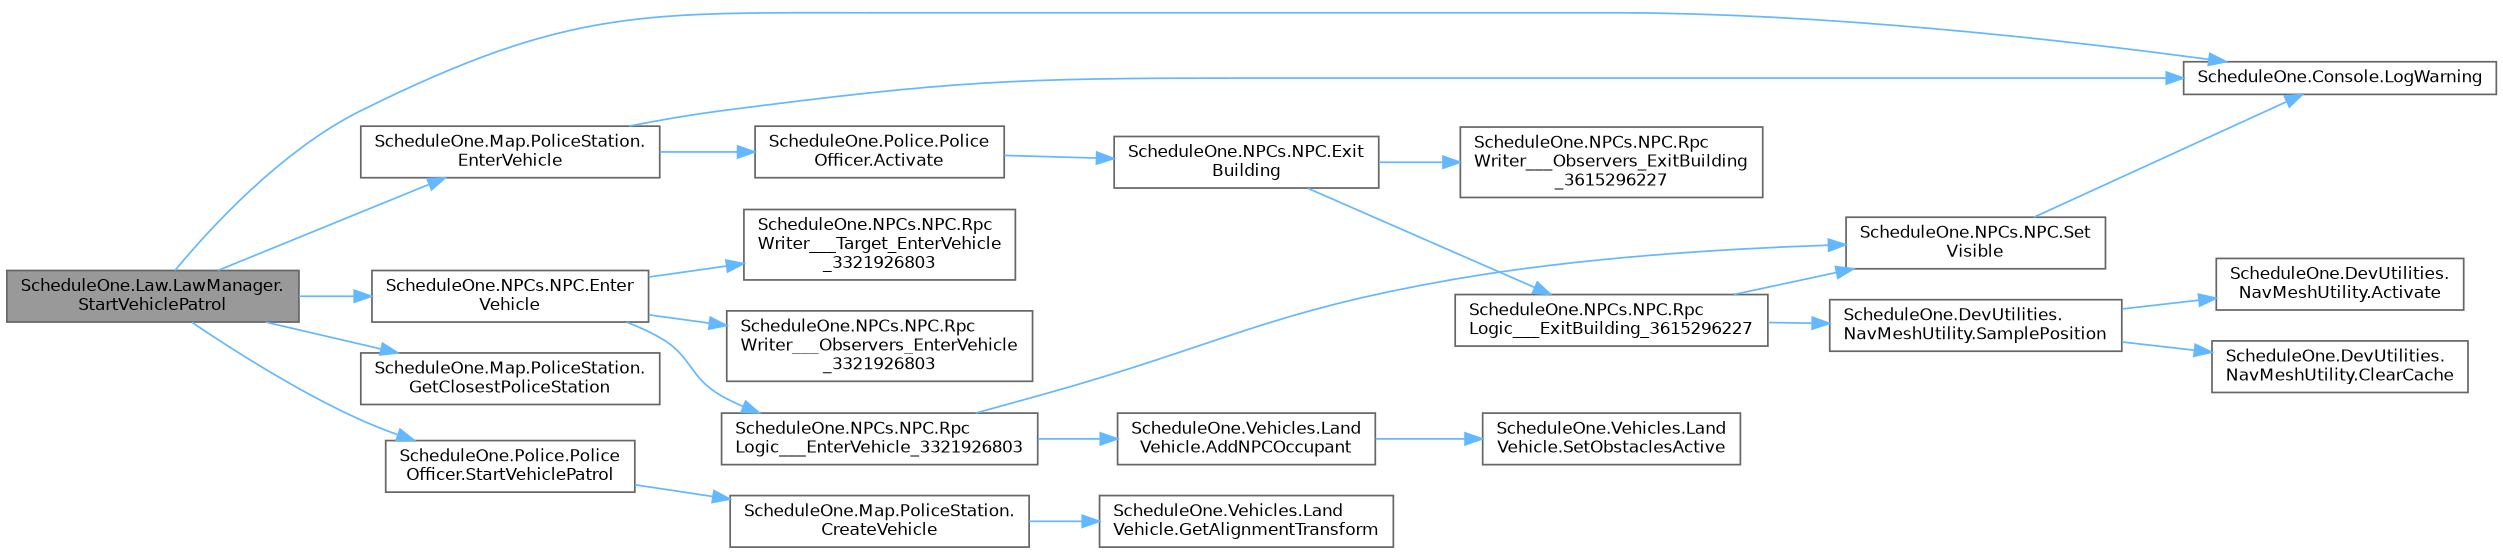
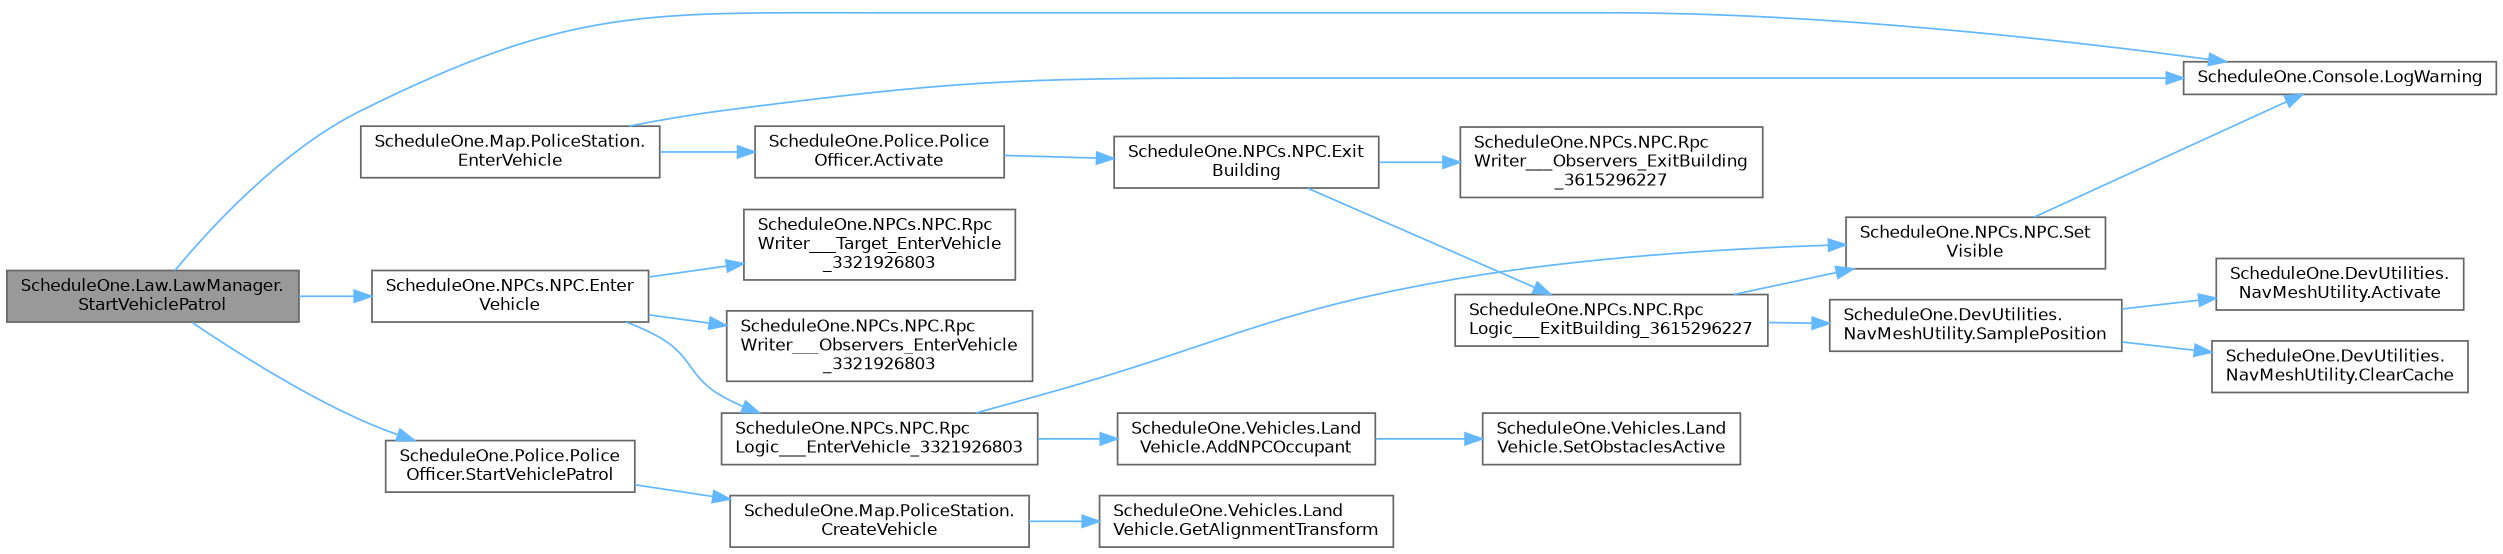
(323, 227) -> none
(510, 379) -> none
